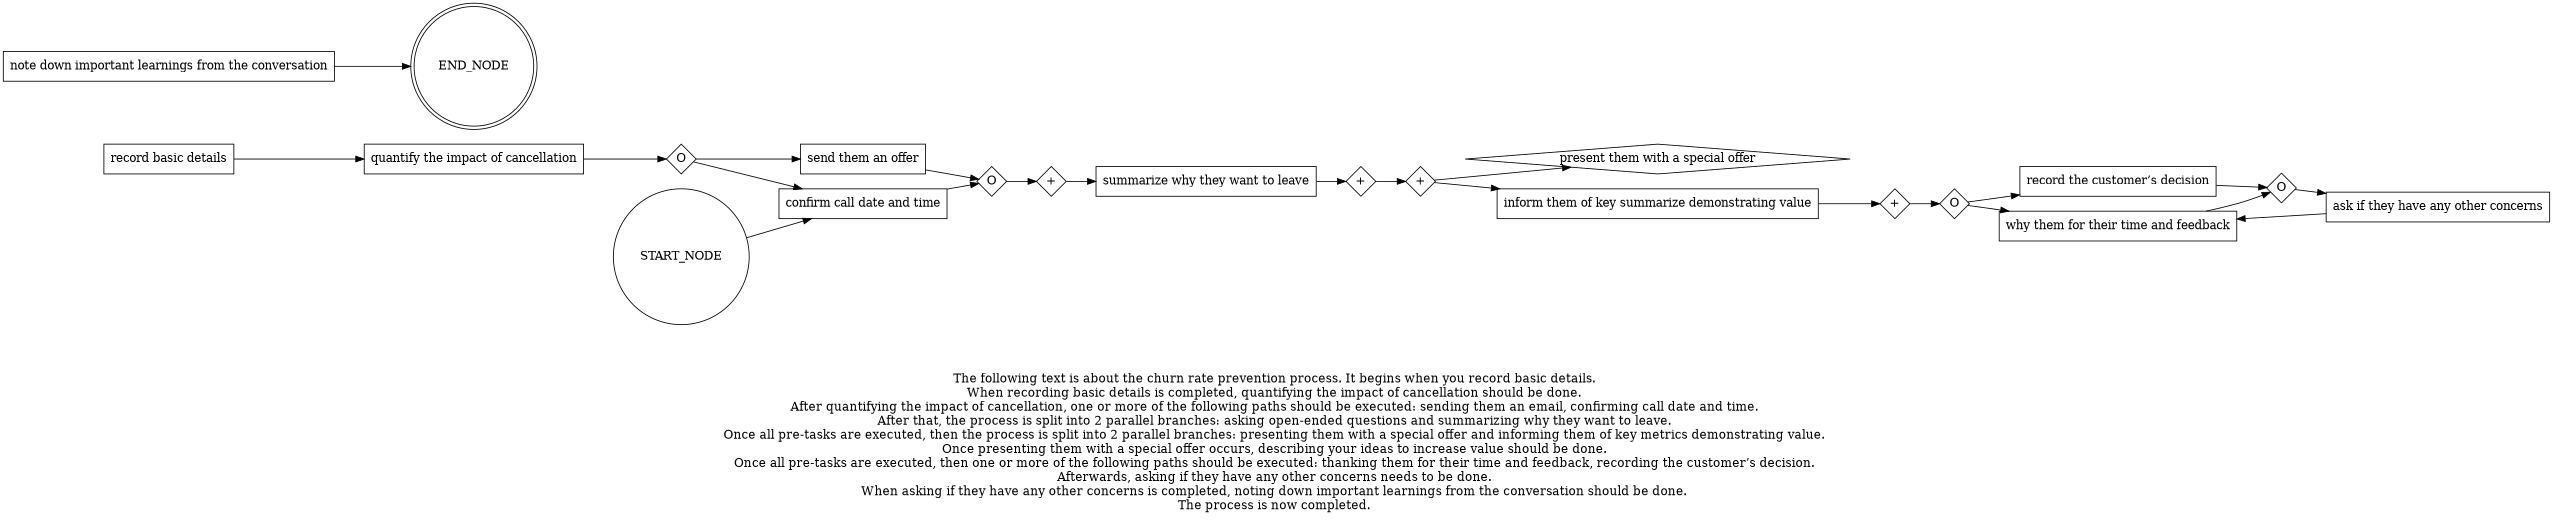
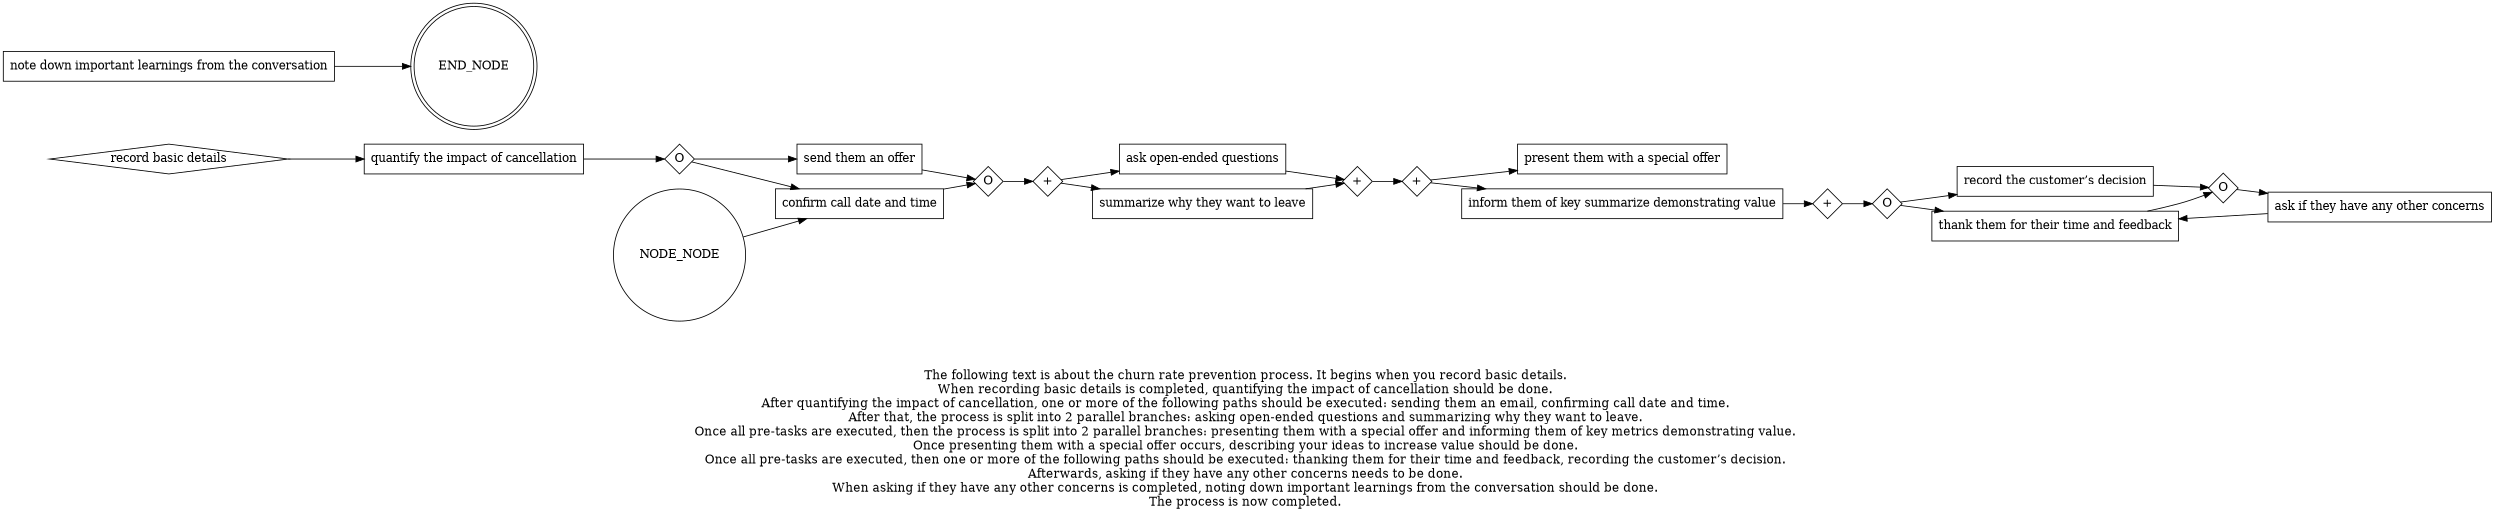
(169, 159) -> (169, 159)
none -> (1203, 159)
(1658, 159) -> (1622, 159)
(2118, 226) -> (2055, 226)
(681, 257) -> (680, 255)
